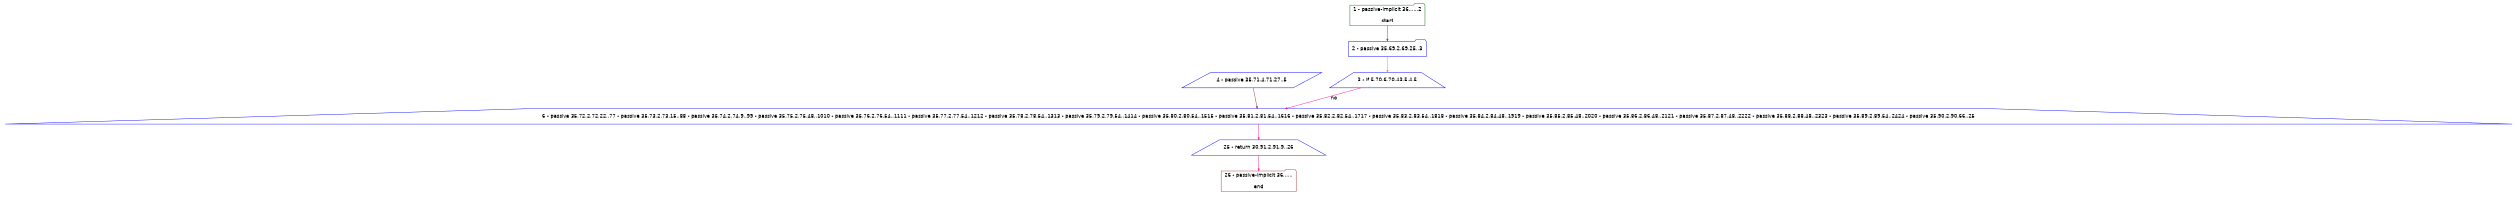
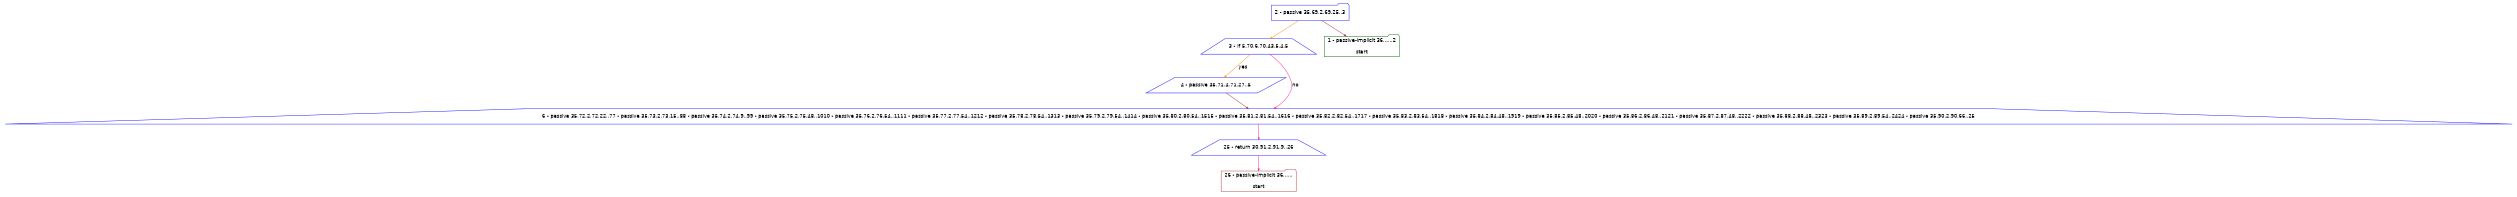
(1387, 32) -> (1333, 28)
none -> (1238, 65)
(1259, 181) -> (1259, 181)
